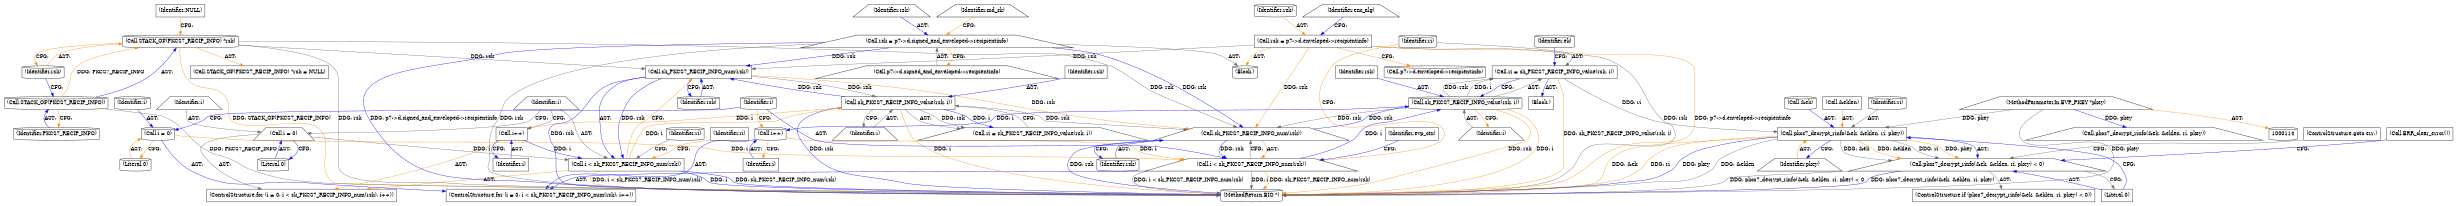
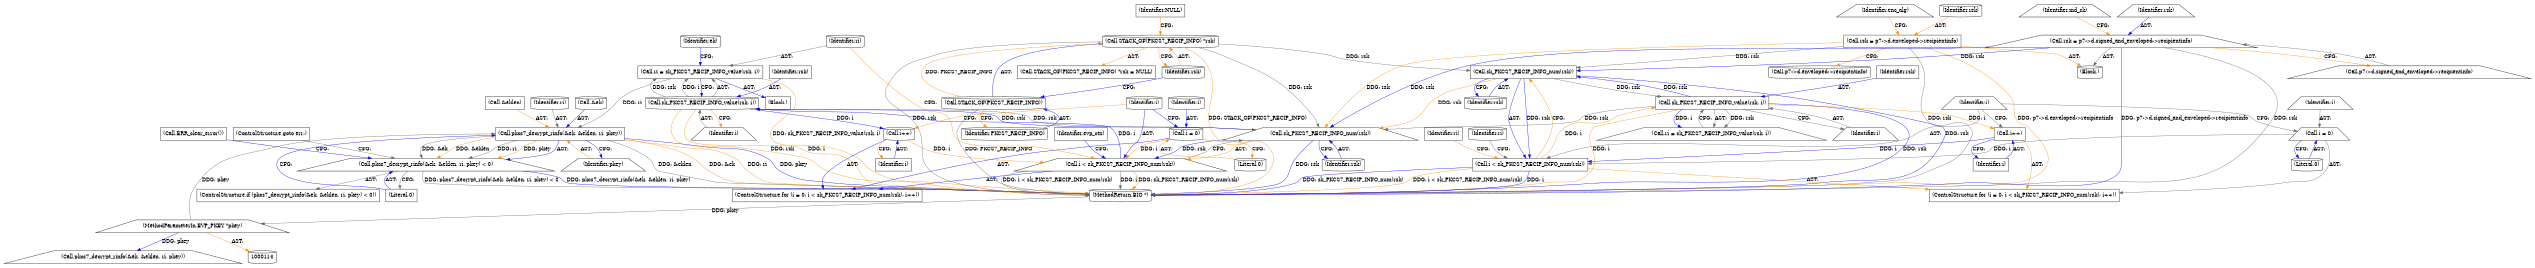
(1333, 25) -> (1893, 24)
(1802, 190) -> (677, 210)
